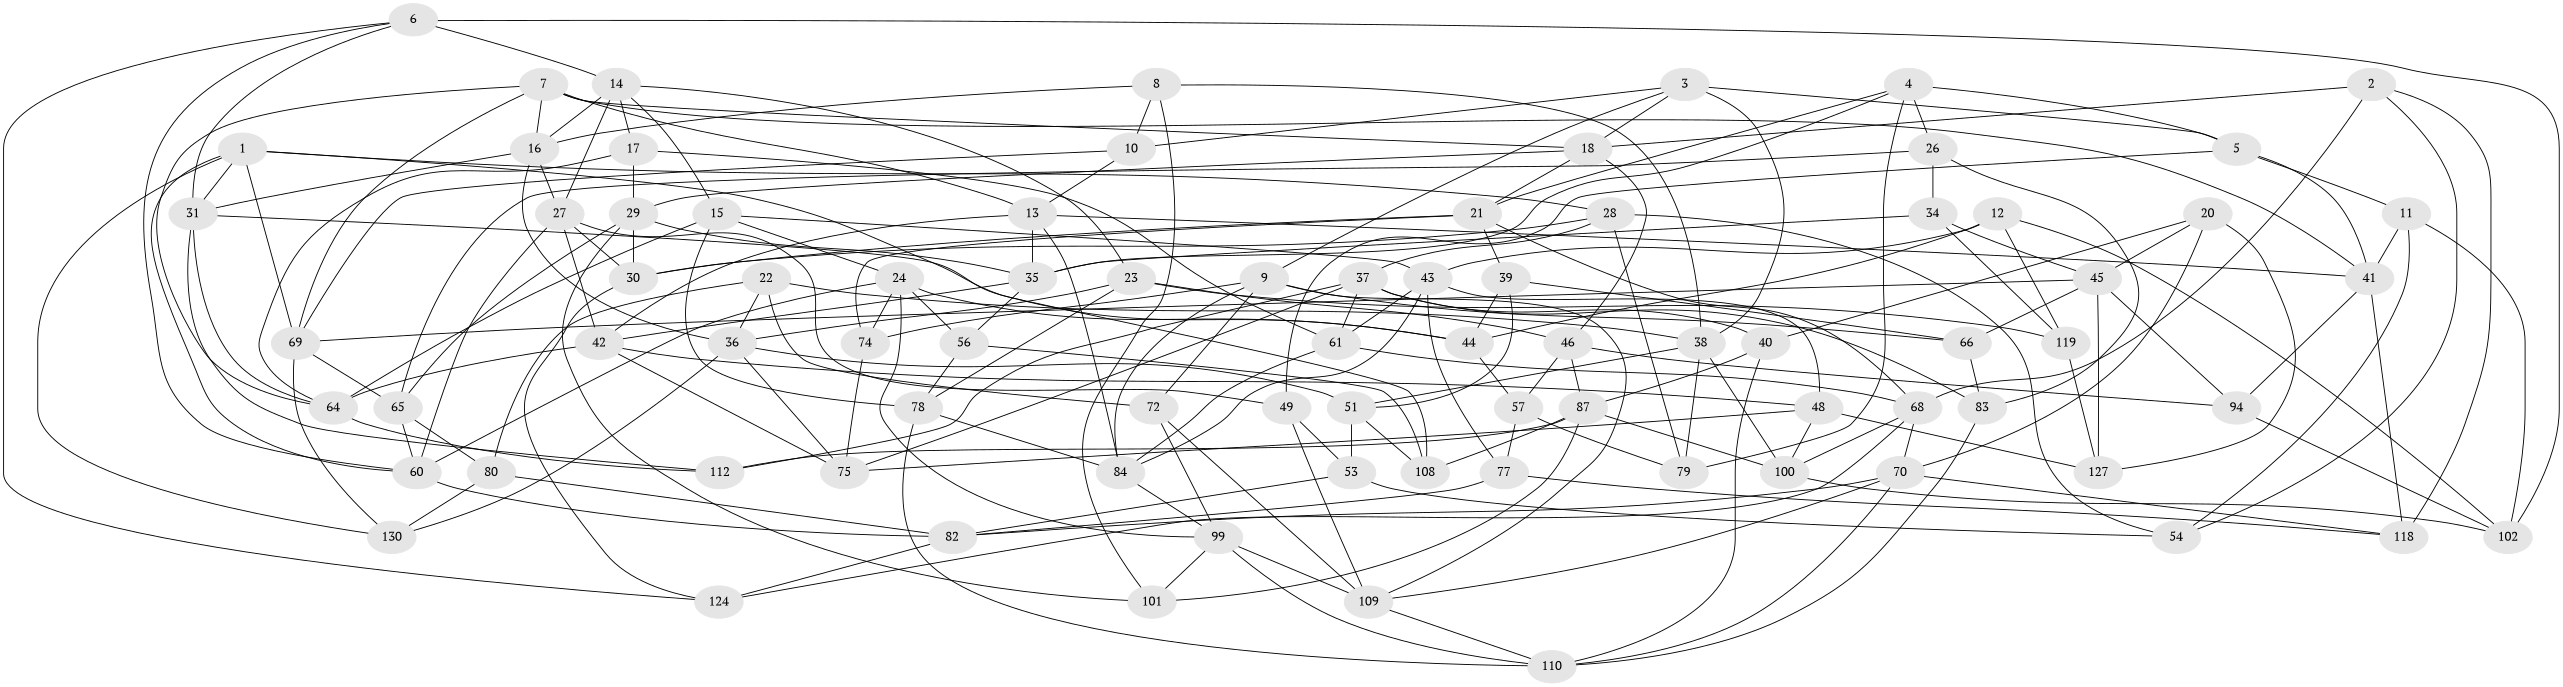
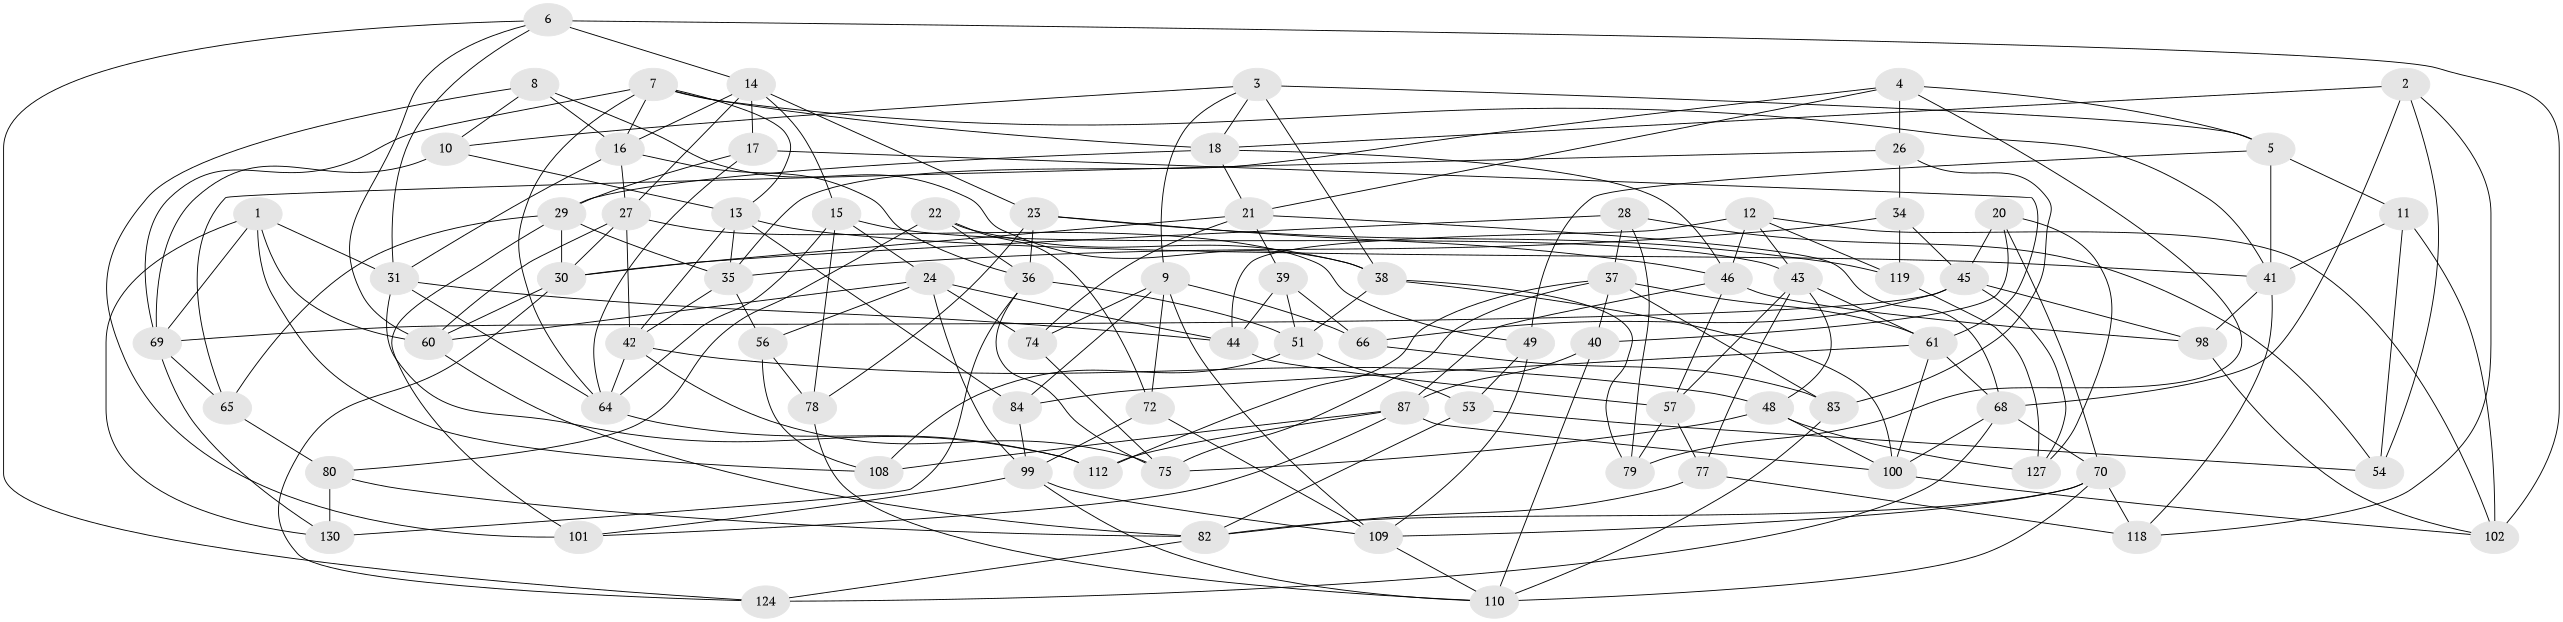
(1159, 176) -> none
none -> (1740, 241)
(1263, 388) -> (1734, 343)
none -> (1915, 401)
(2237, 408) -> (2202, 343)
(1020, 440) -> none
(410, 448) -> (495, 311)
